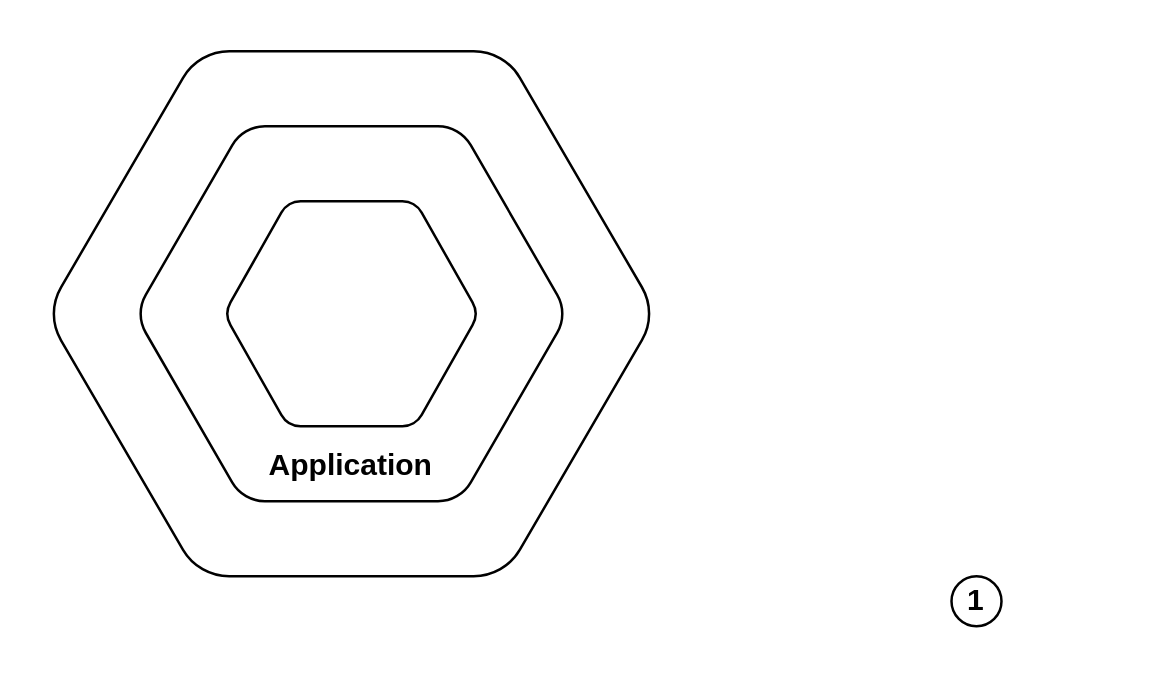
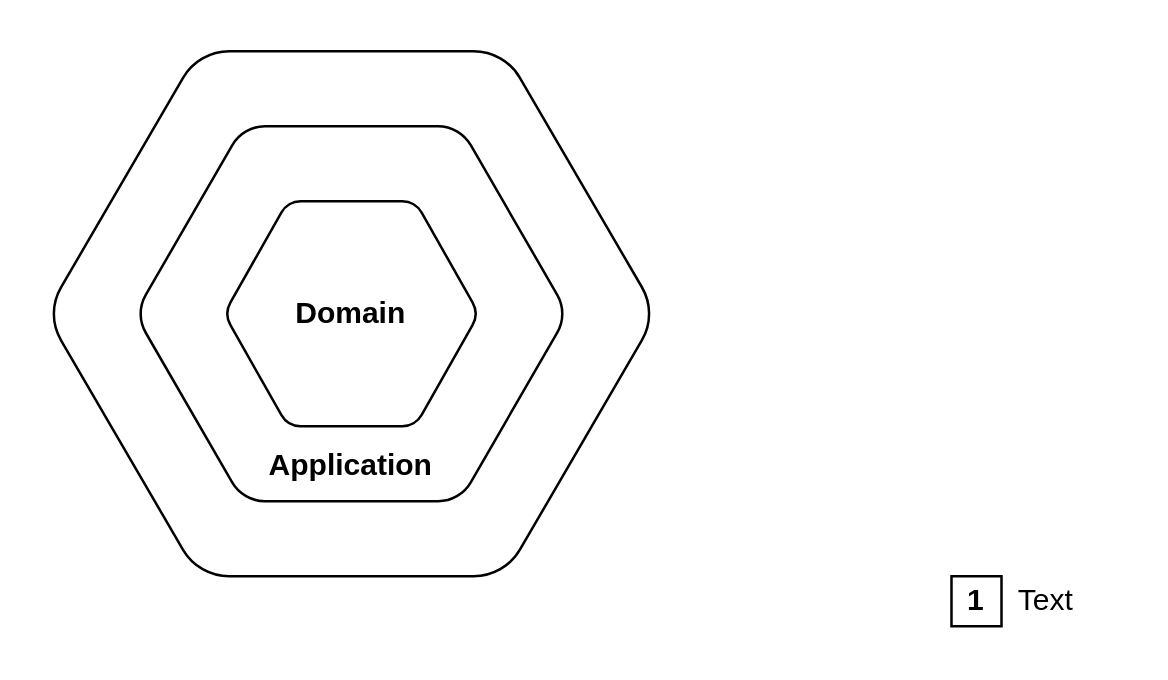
none -> (351, 314)
(976, 601) -> (976, 601)
none -> (1064, 601)
